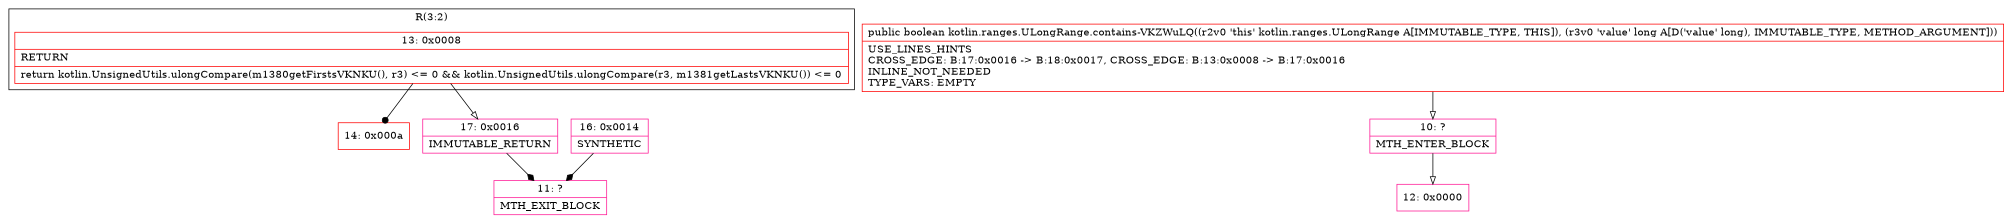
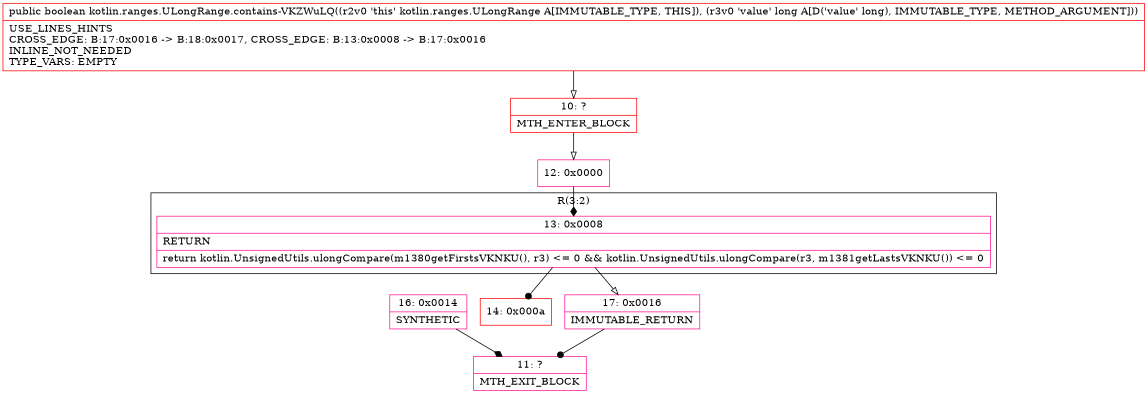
(432, 58) -> (574, 242)
(1433, 136) -> (574, 115)
(517, 164) -> (584, 341)
none -> (574, 198)
